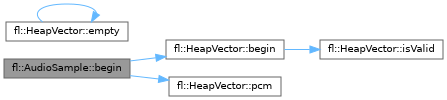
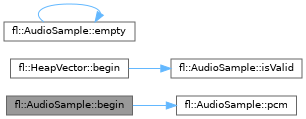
(67, 32) -> (70, 32)
(382, 50) -> (236, 68)
(143, 59) -> none
(225, 86) -> (236, 106)
